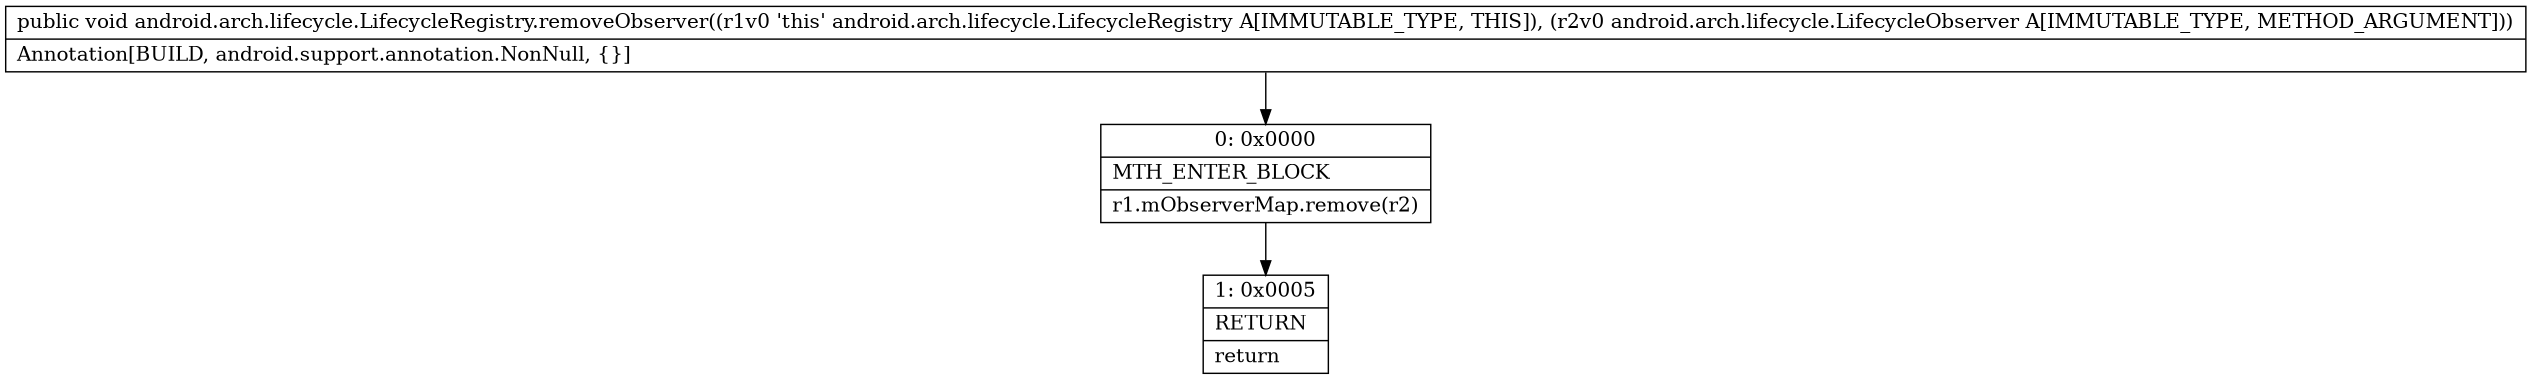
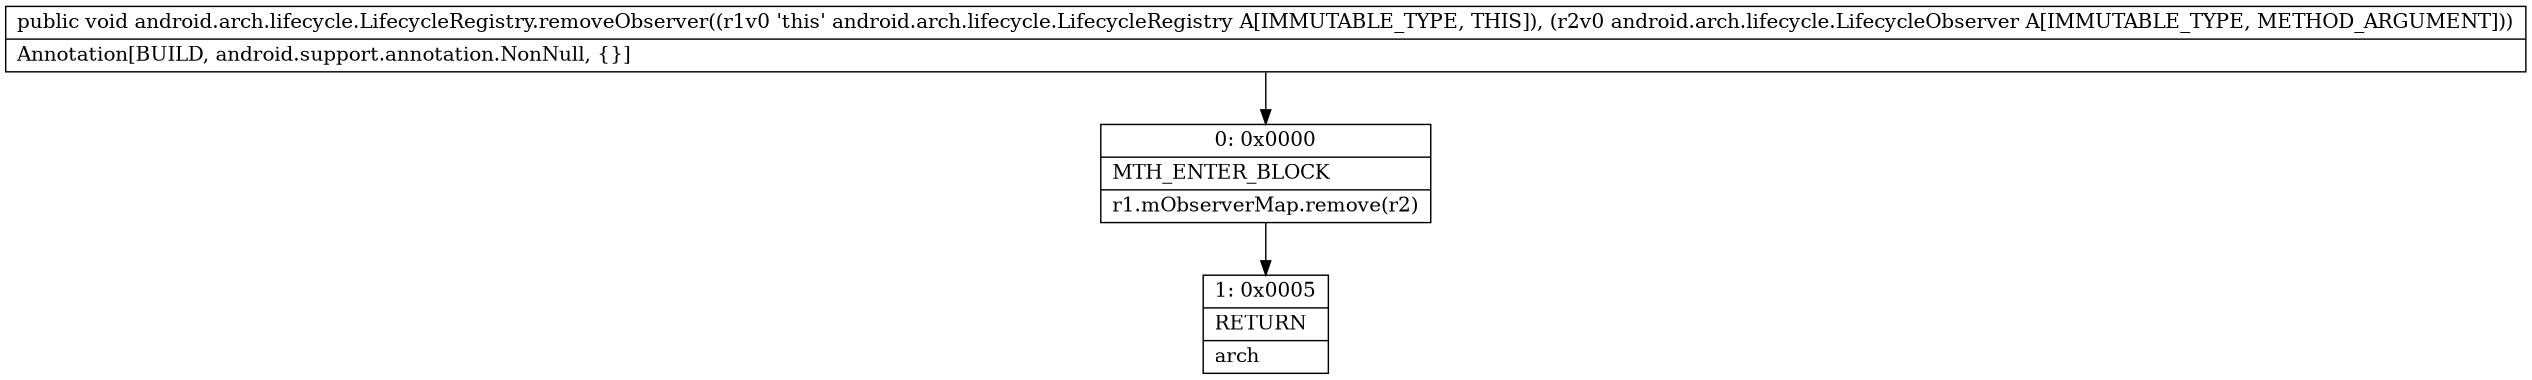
(1247, 356) -> (1237, 356)
